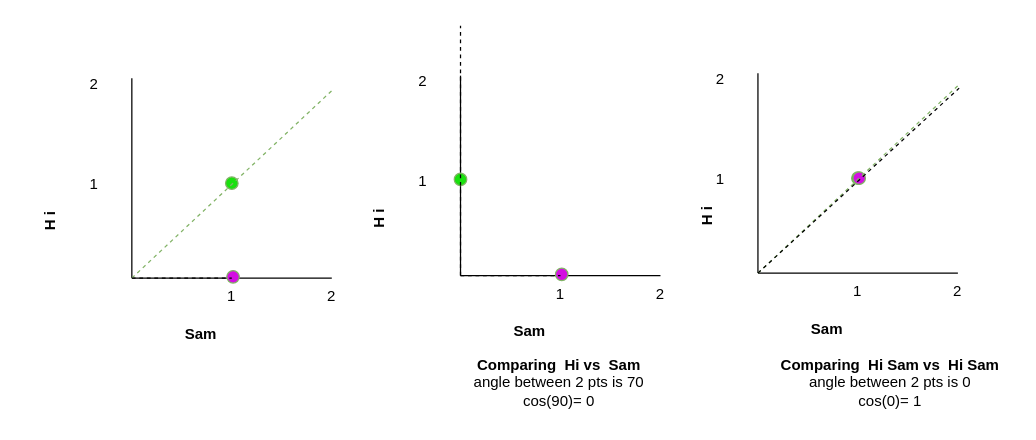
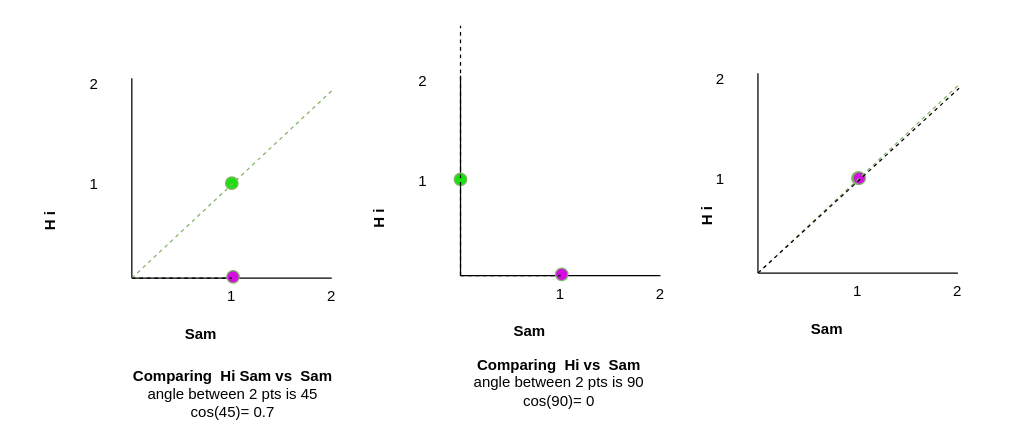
(559, 383) -> (559, 383)
(891, 383) -> none
none -> (233, 394)
